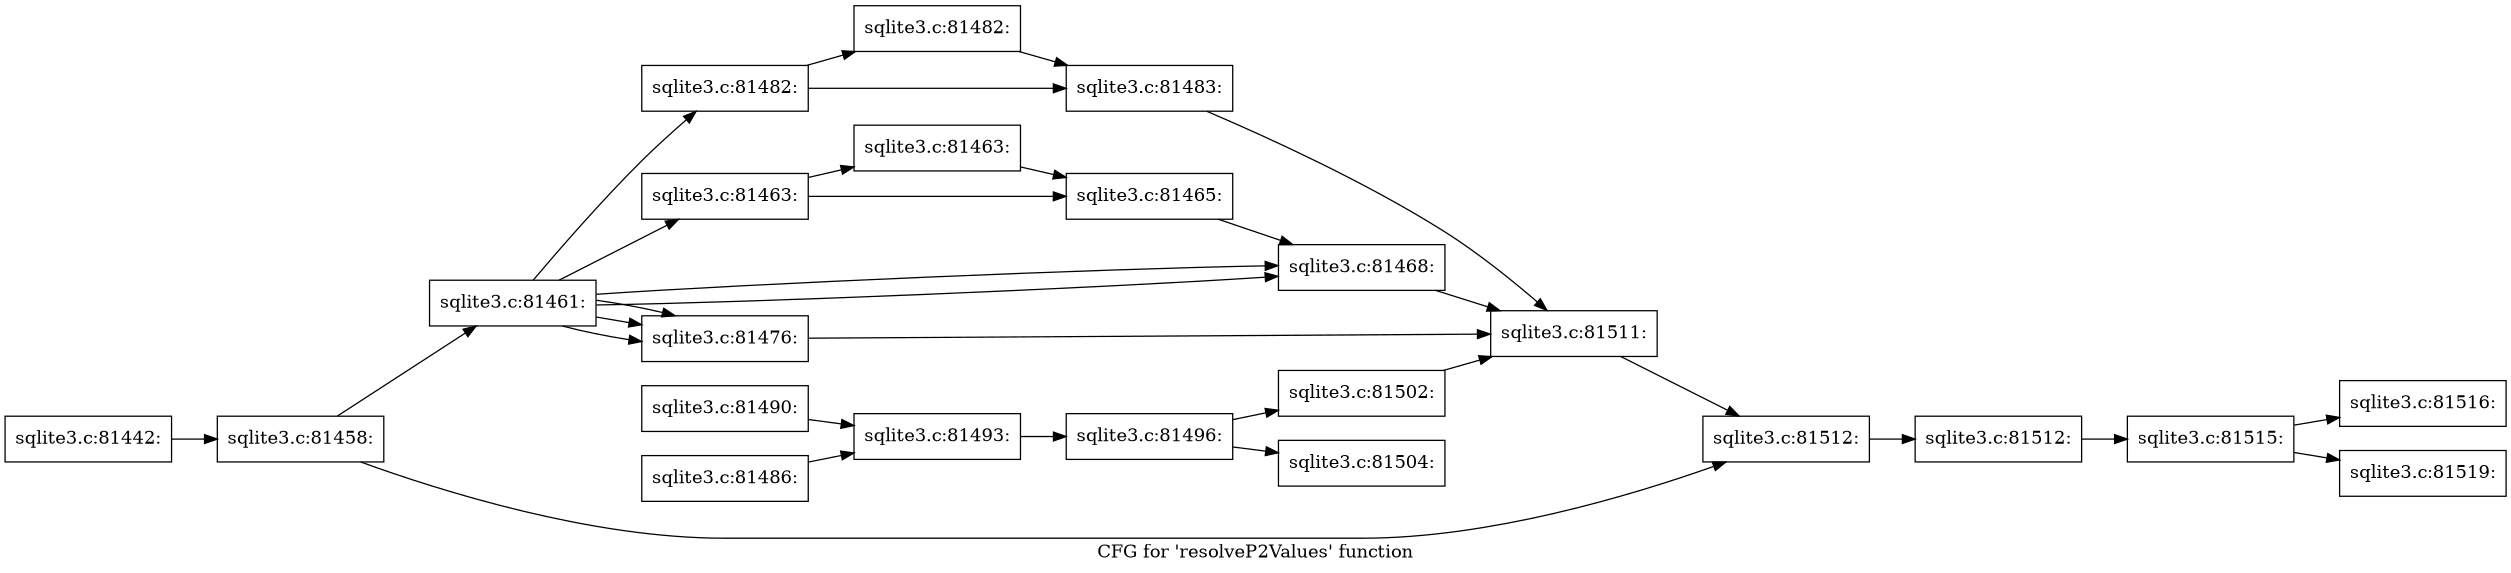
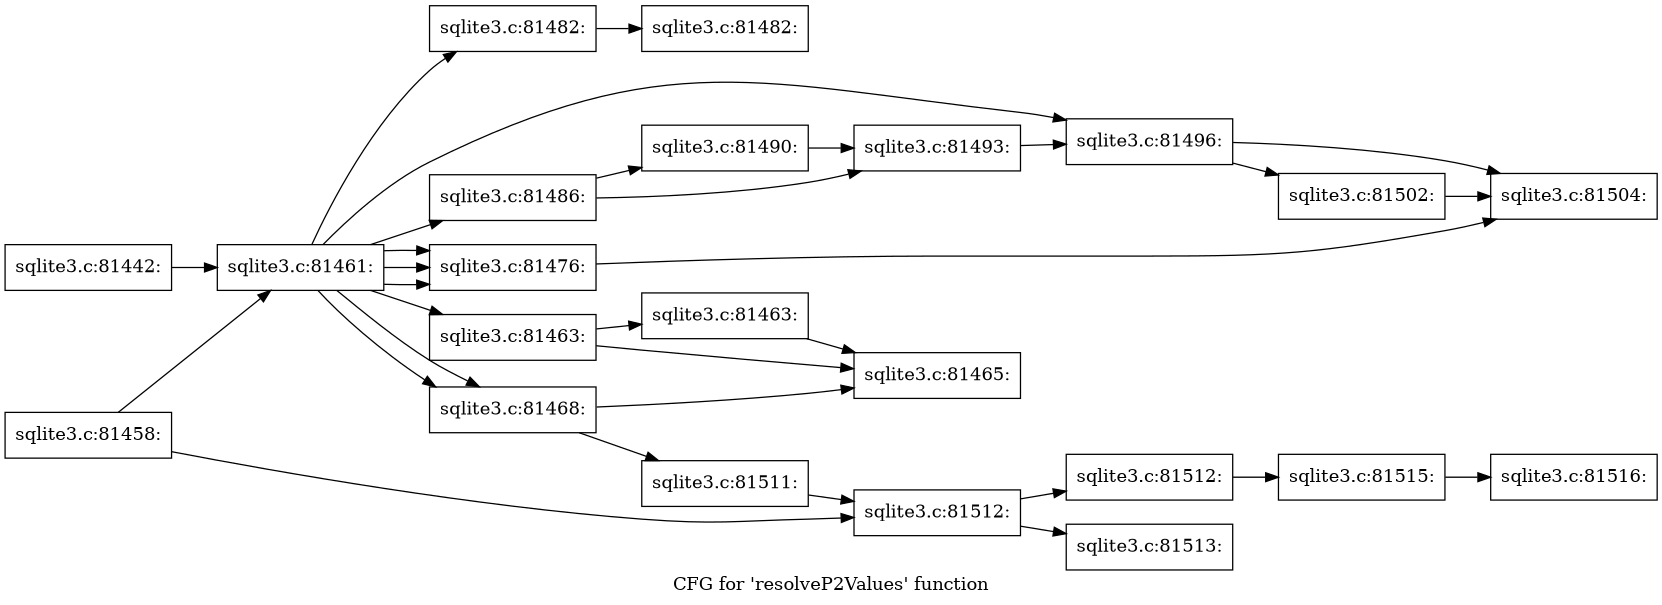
none -> (668, 86)
(1149, 88) -> none
none -> (613, 174)
(1249, 230) -> (719, 400)
none -> (401, 235)
(1143, 336) -> (1041, 256)
(1462, 365) -> (1461, 196)
(188, 439) -> (188, 268)
(2423, 473) -> none
none -> (1149, 547)
